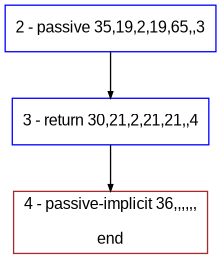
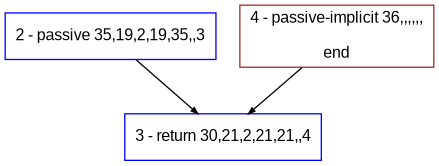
(111, 28) -> (111, 36)
(111, 165) -> (278, 88)
